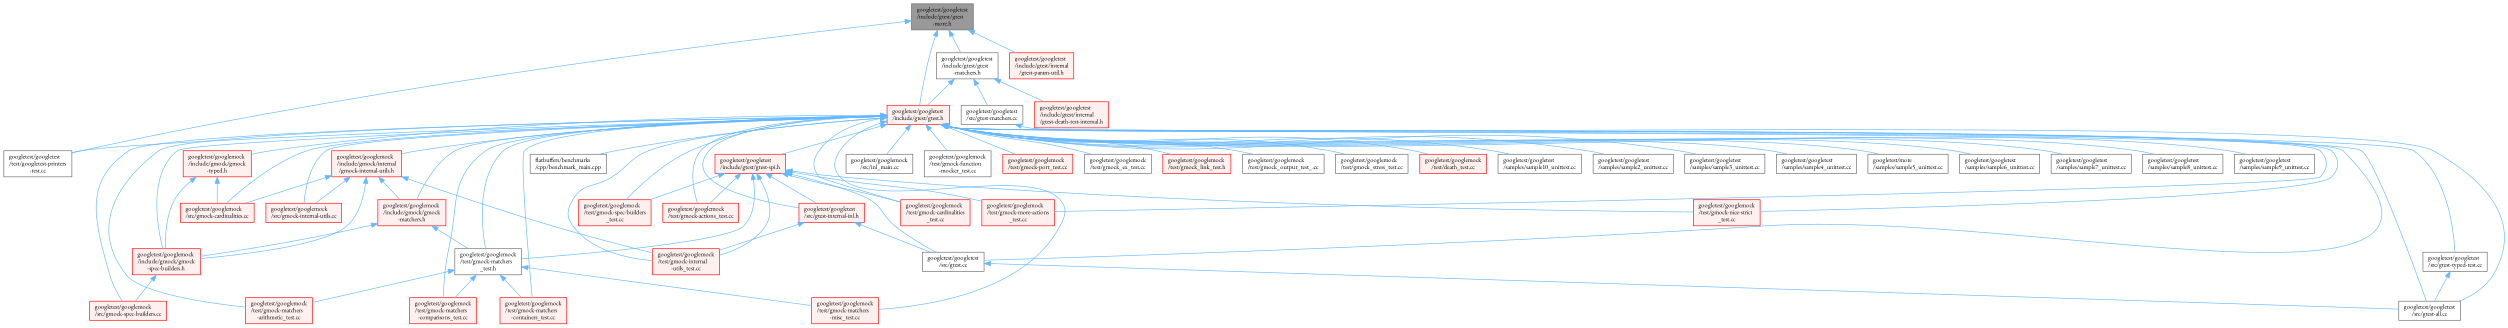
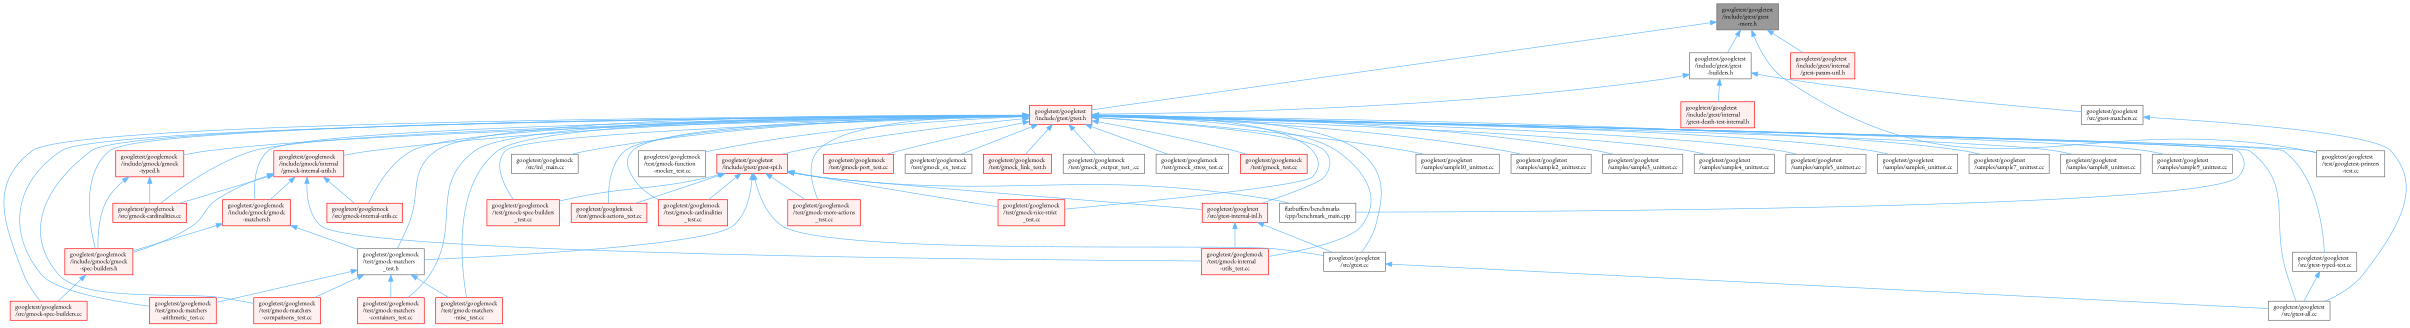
(967, 66) -> (1720, 66)
(1453, 164) -> (1274, 164)
(1908, 164) -> (1826, 164)
(764, 228) -> (1042, 185)
